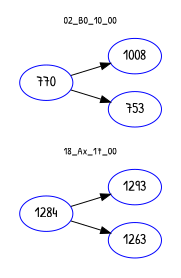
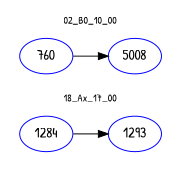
(135, 56) -> (135, 56)
(46, 83) -> (46, 56)
(135, 109) -> none
(135, 240) -> none
